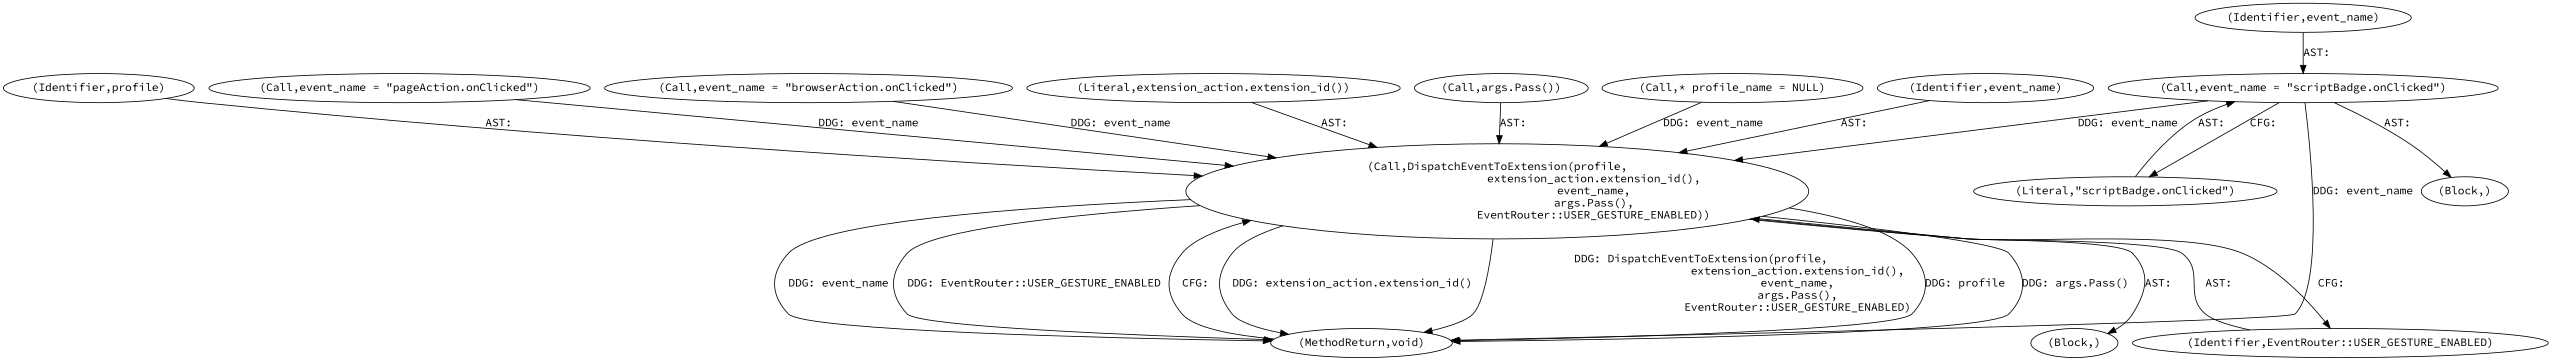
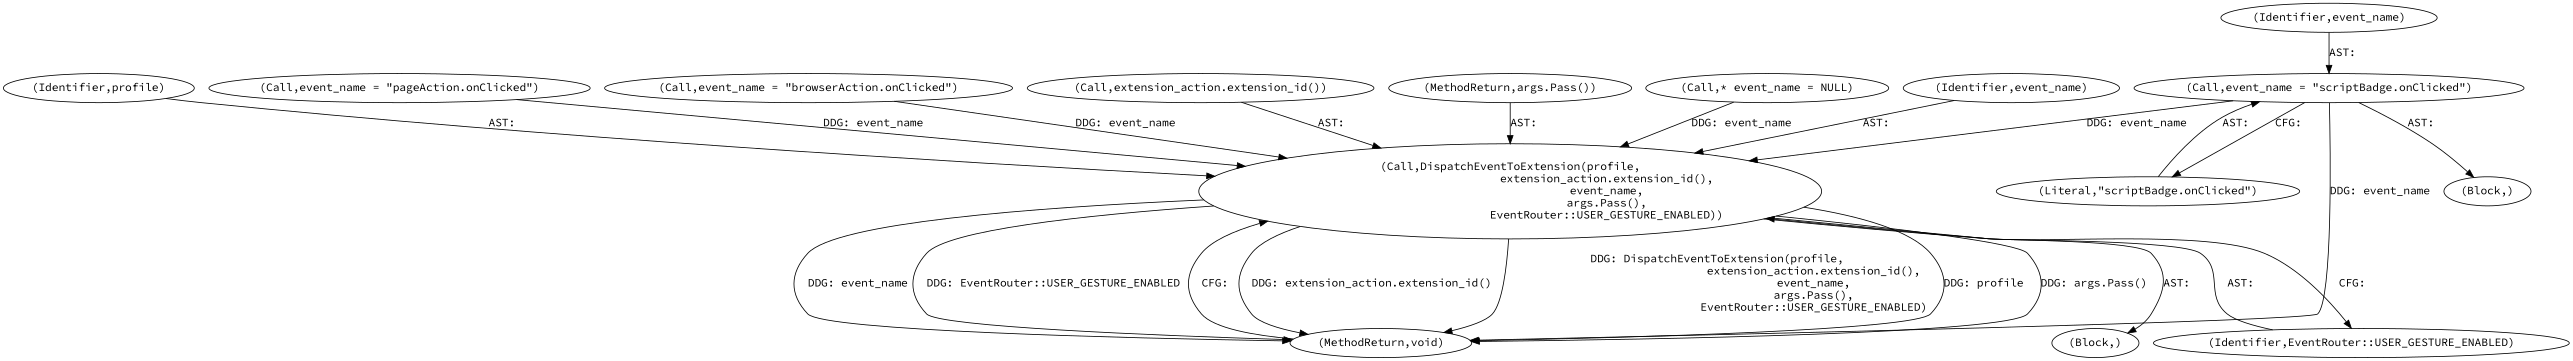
(1214, 88) -> (1201, 88)
(1501, 88) -> (1510, 88)
(1733, 88) -> (1767, 88)
